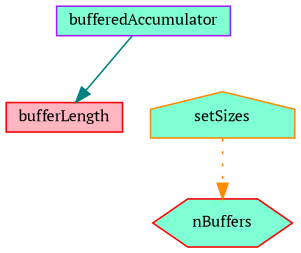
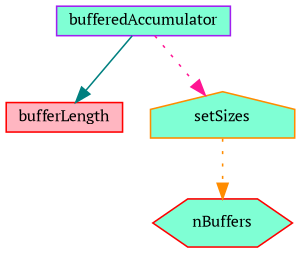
none -> (175, 59)
